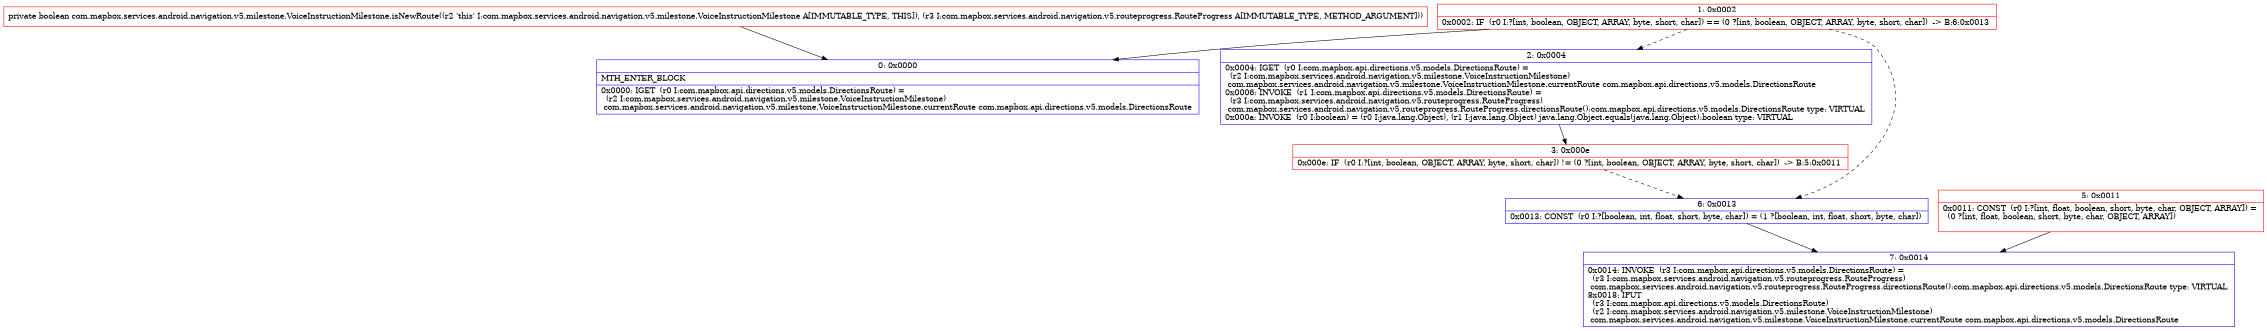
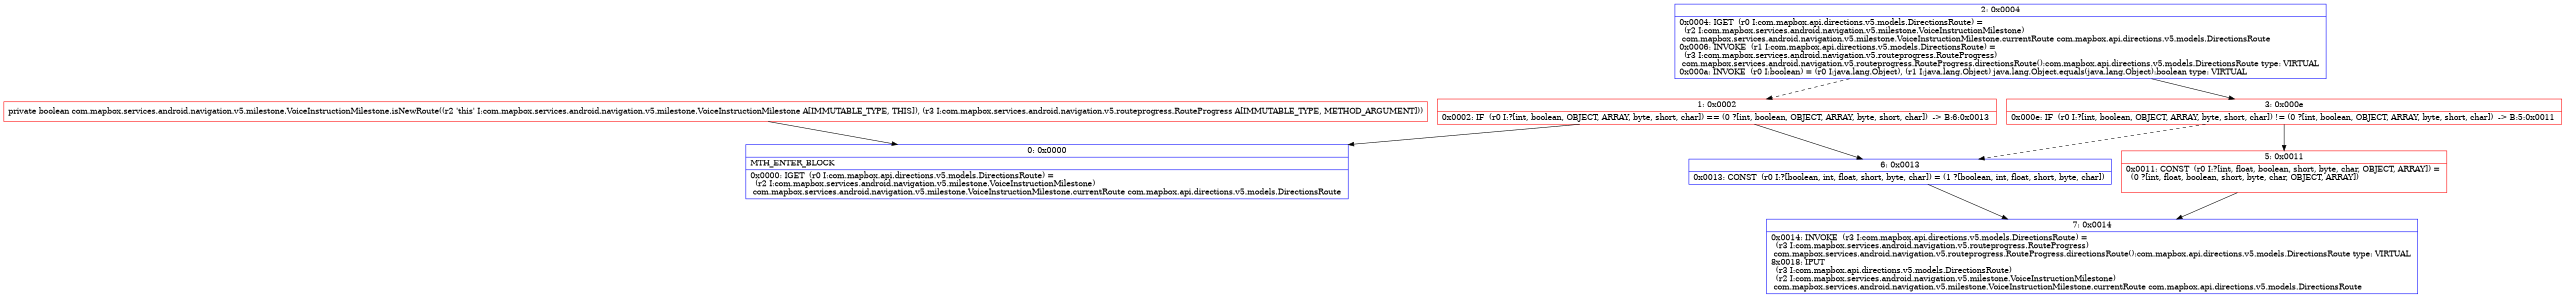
(1665, 38) -> (1811, 88)
(1892, 117) -> (1806, 141)
none -> (2284, 135)
